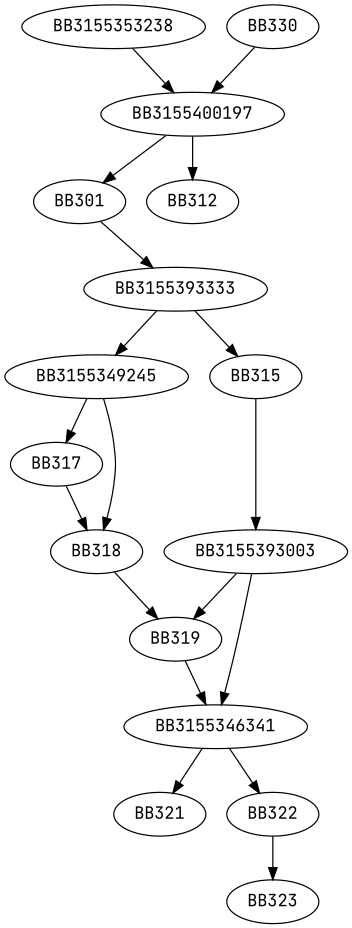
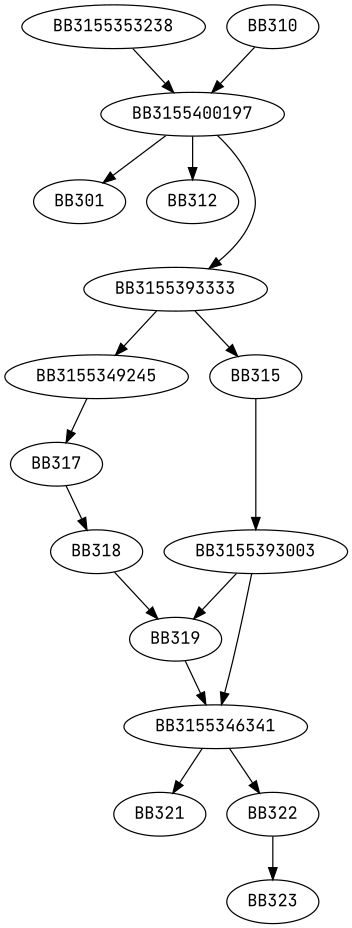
(273, 27) -> (273, 27)
(122, 240) -> (255, 198)
(115, 458) -> none
